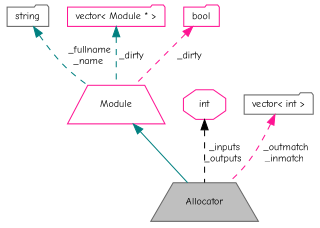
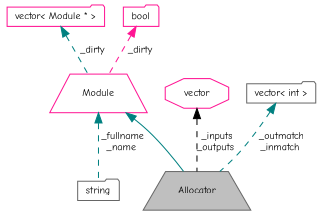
(61, 63) -> (98, 152)
(205, 105) -> (197, 93)
(253, 156) -> (247, 143)
